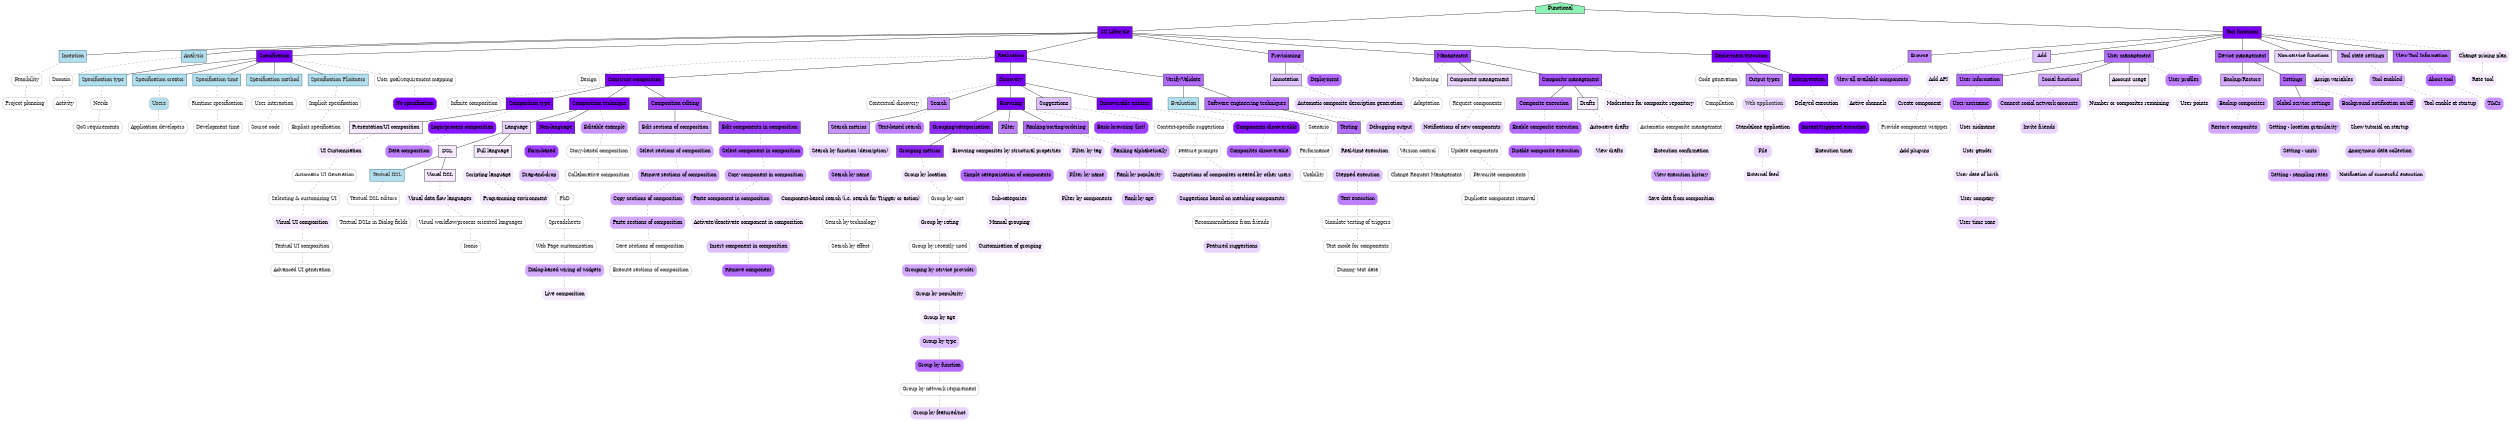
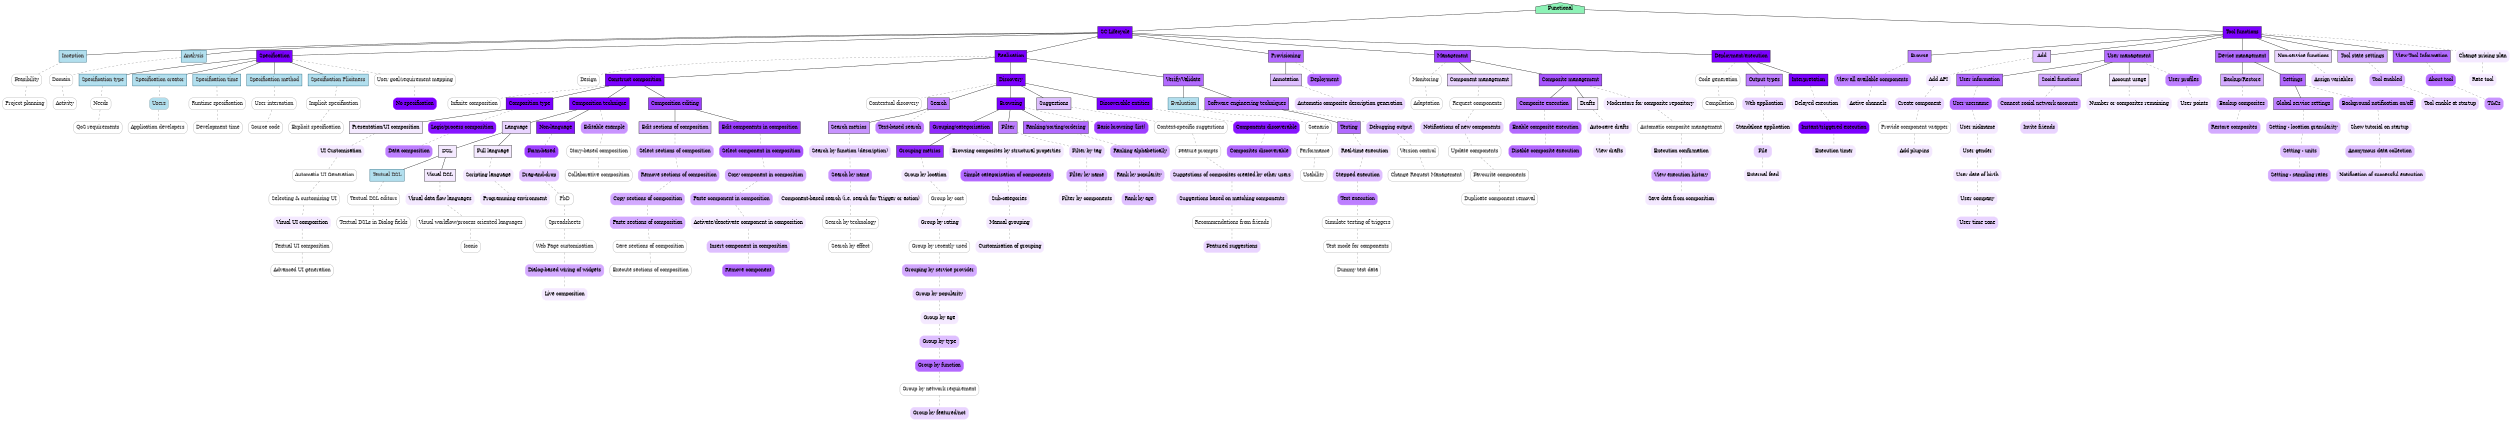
(1764, 104) -> (1764, 104)
